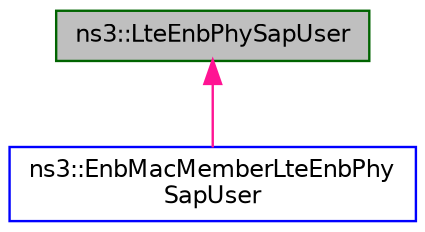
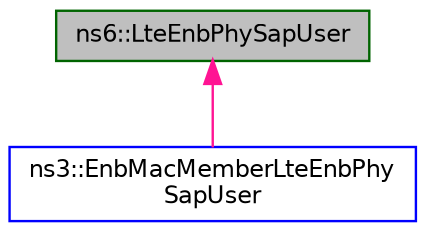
(213, 36) -> (213, 36)
